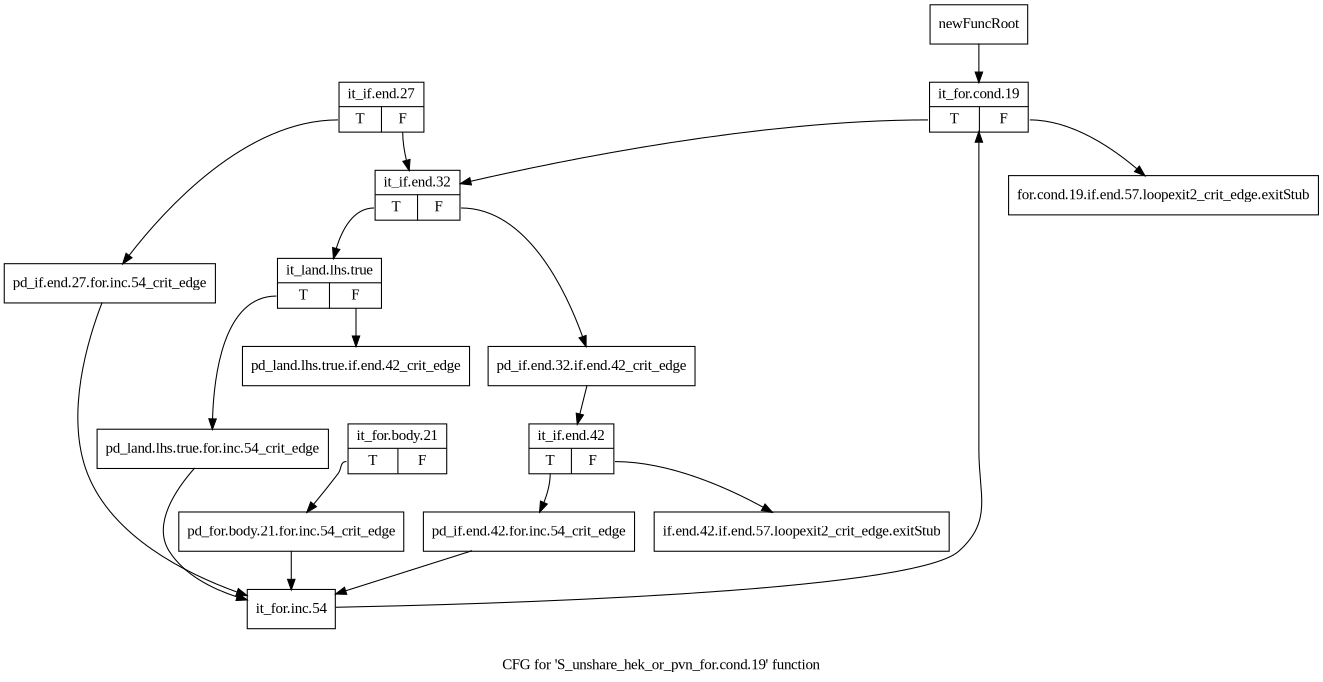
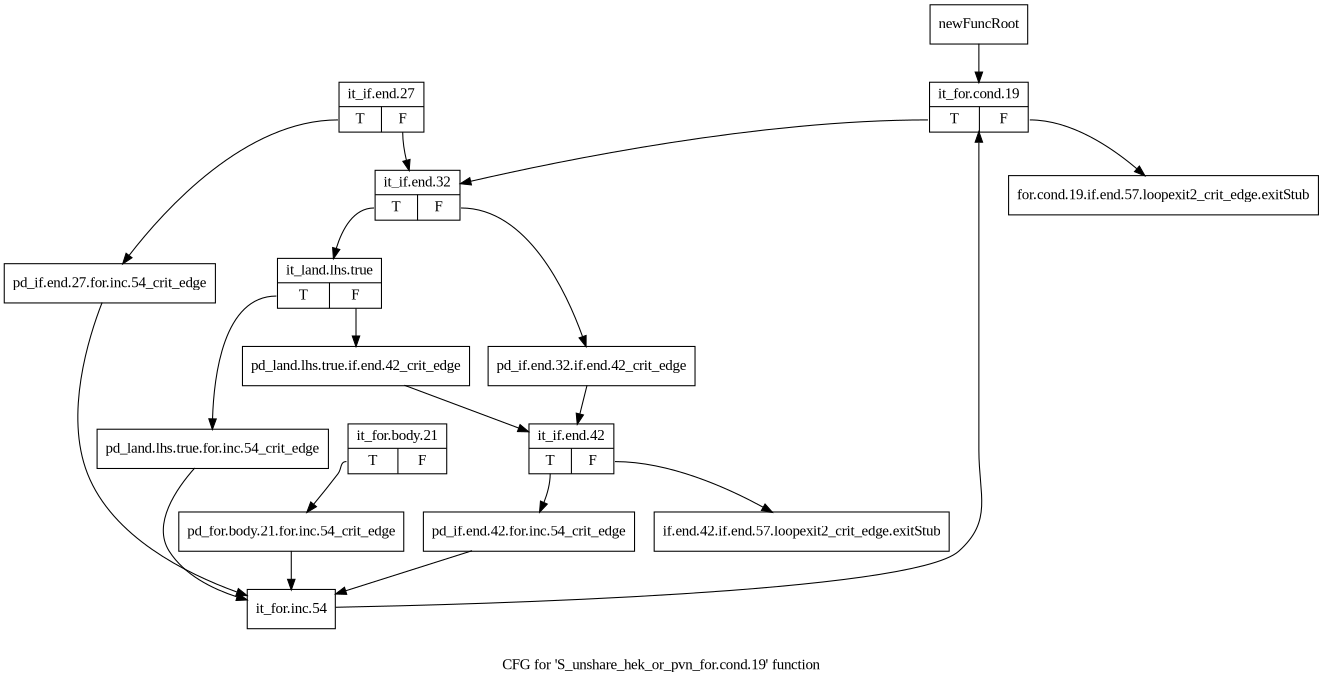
none -> (462, 407)
